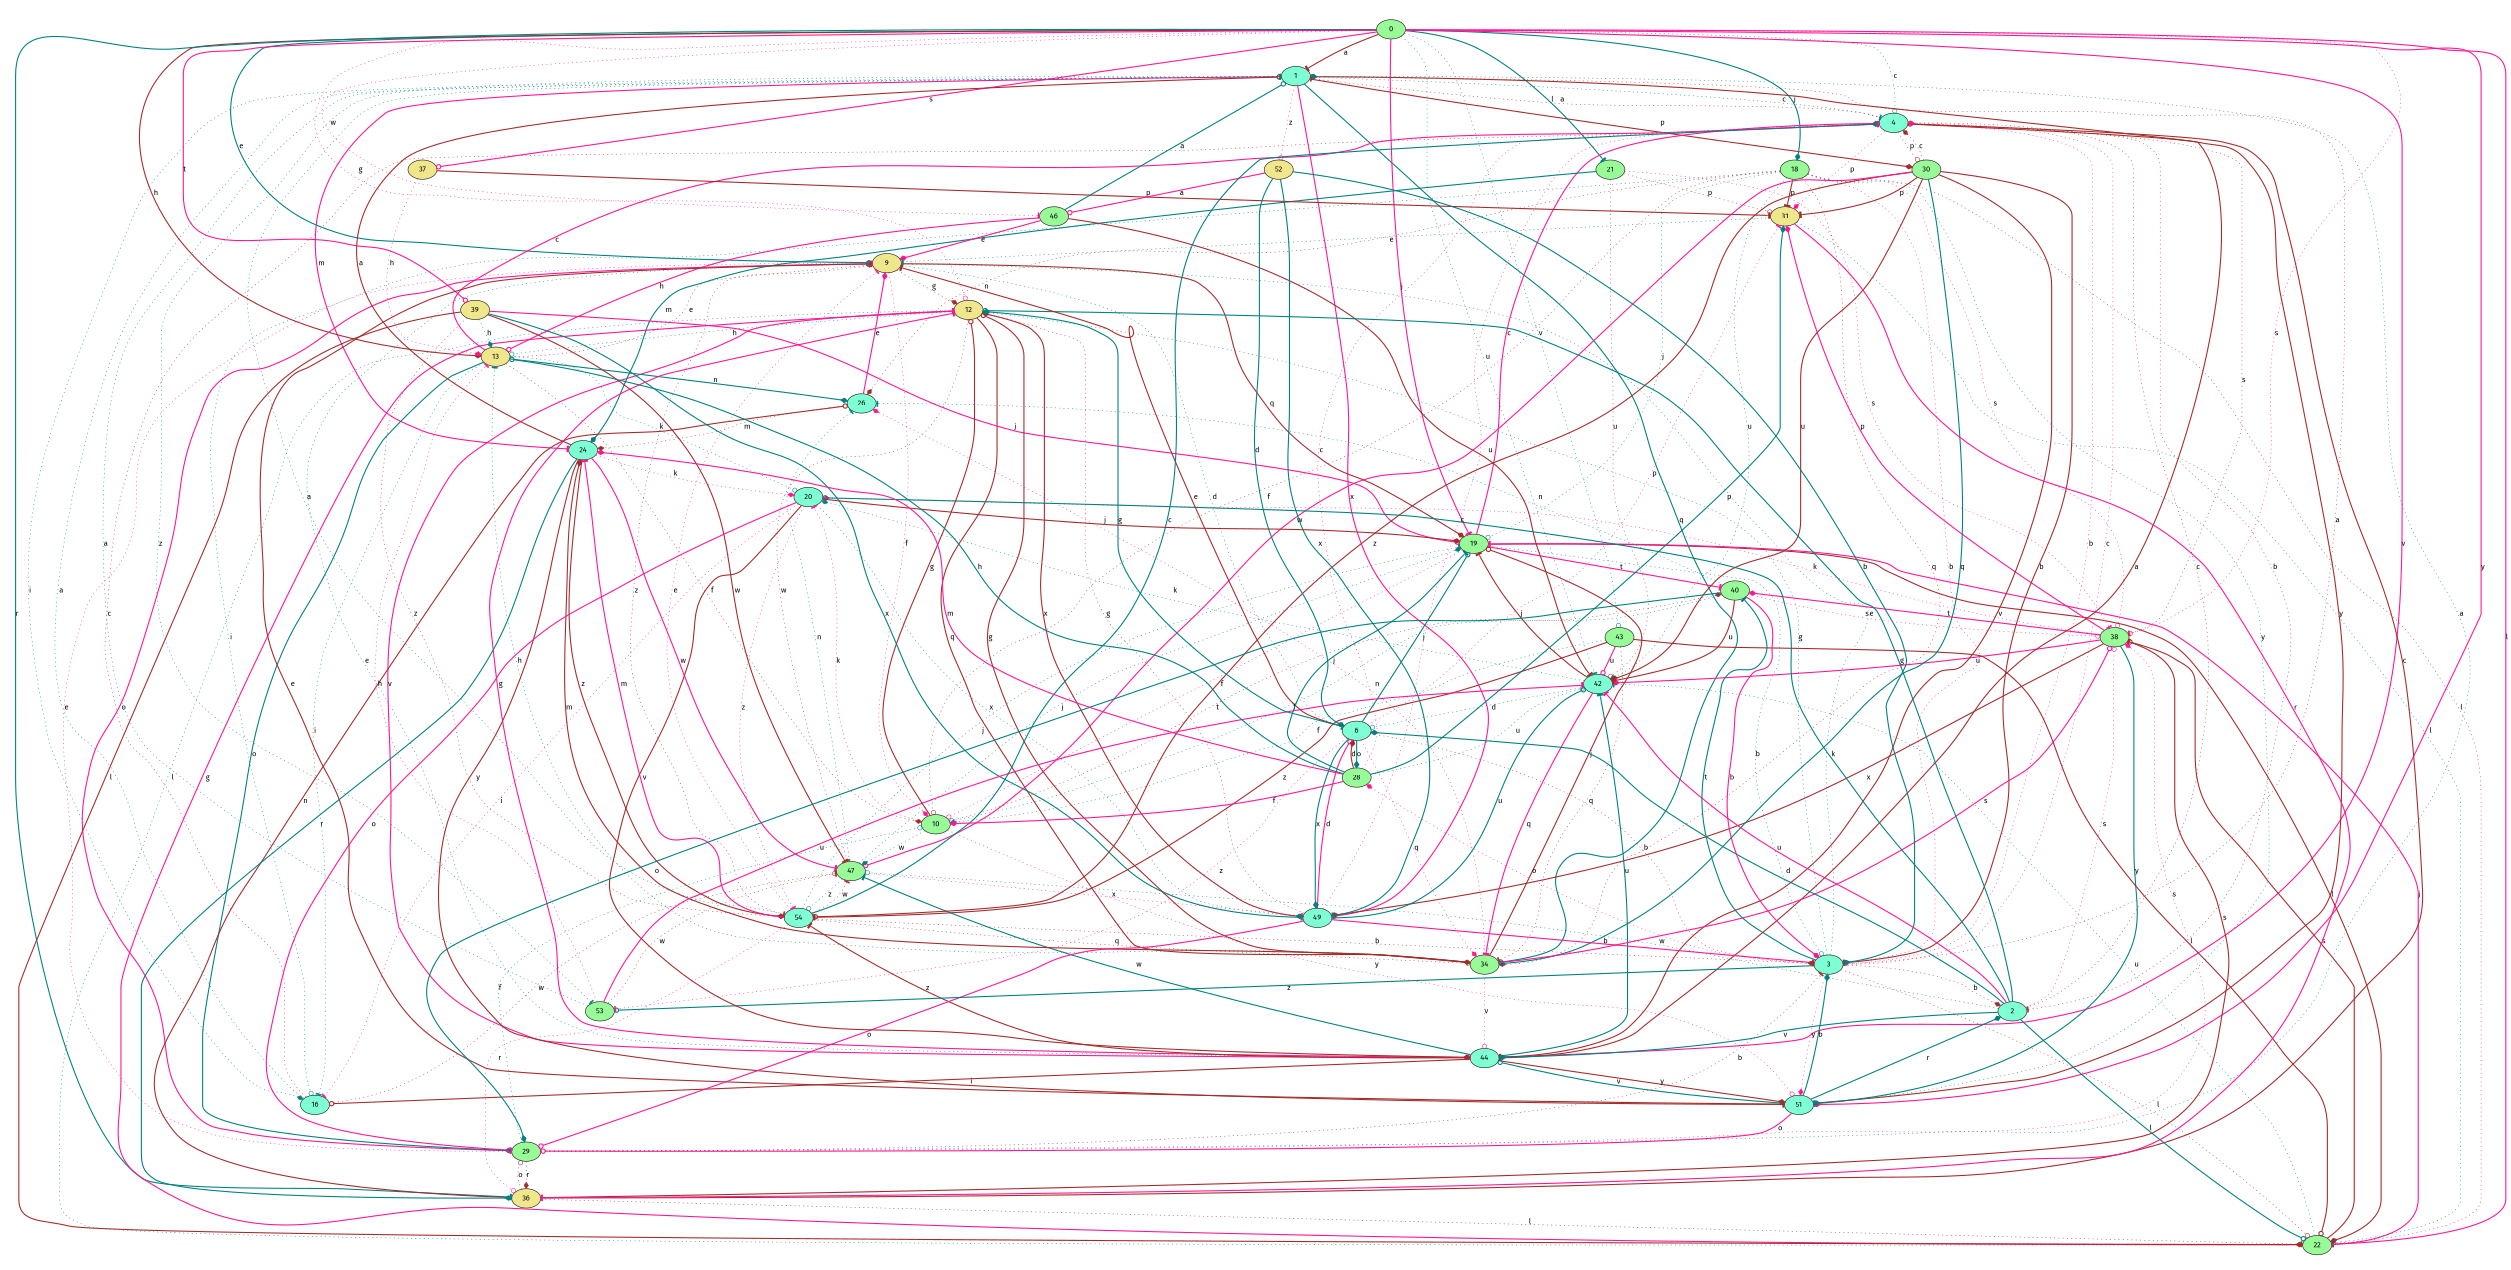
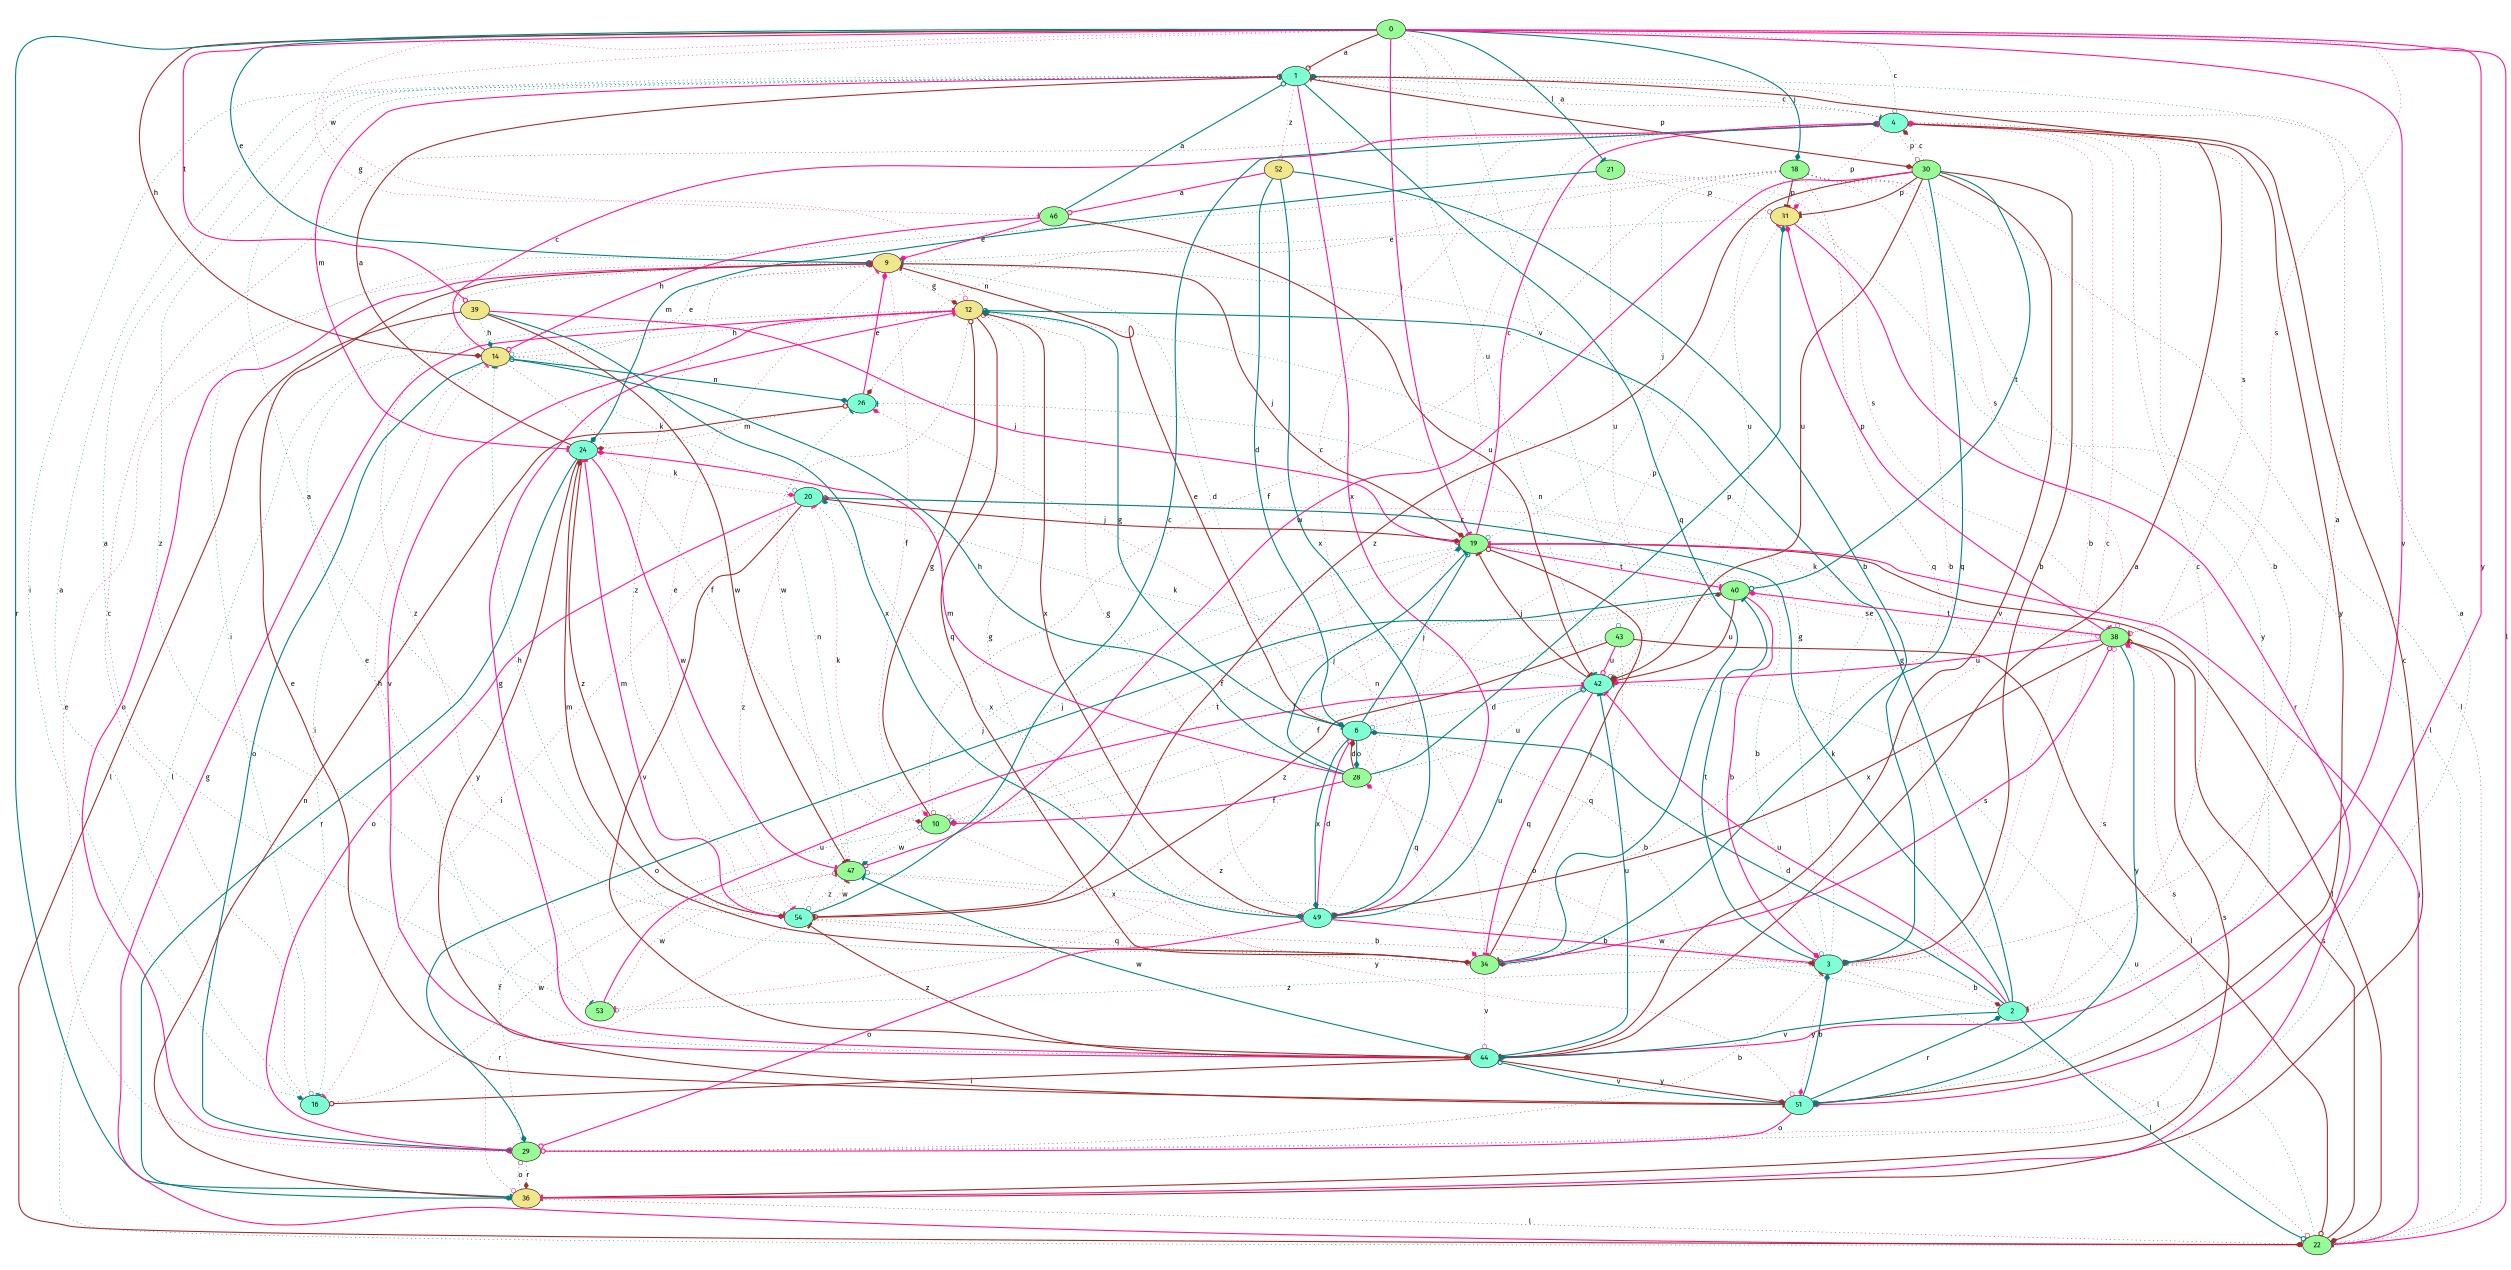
(1343, 49) -> (1343, 49)
(422, 170) -> none
(496, 357) -> (496, 357)
(1272, 403) -> (1272, 403)
none -> (1992, 422)
(1059, 791) -> (1059, 791)
(1216, 988) -> (1216, 988)
